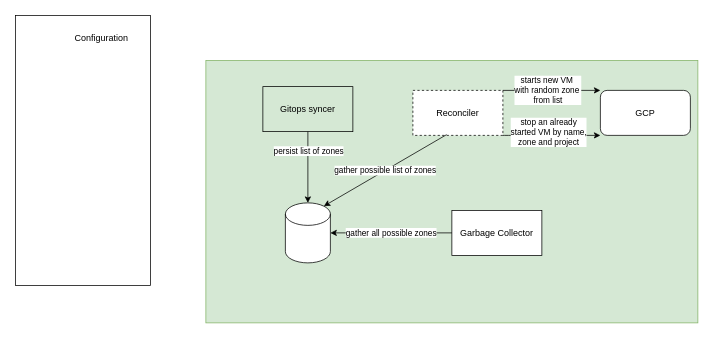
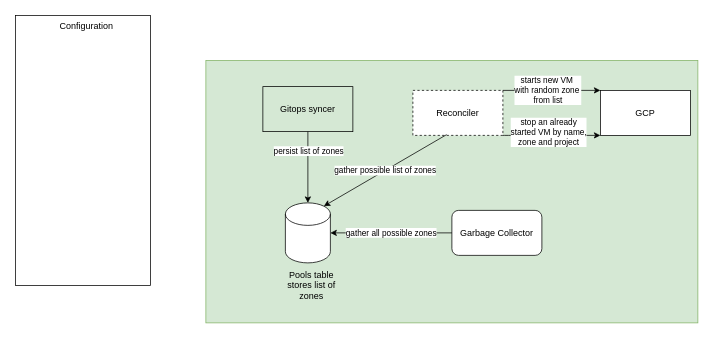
(102, 38) -> (87, 27)
(645, 113) -> (645, 113)
(497, 233) -> (497, 233)
none -> (312, 285)
